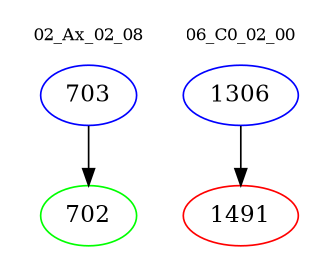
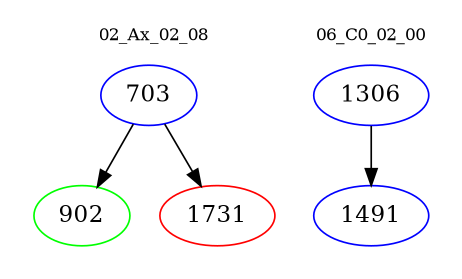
(89, 216) -> (82, 216)
none -> (217, 216)
(241, 216) -> (371, 216)
